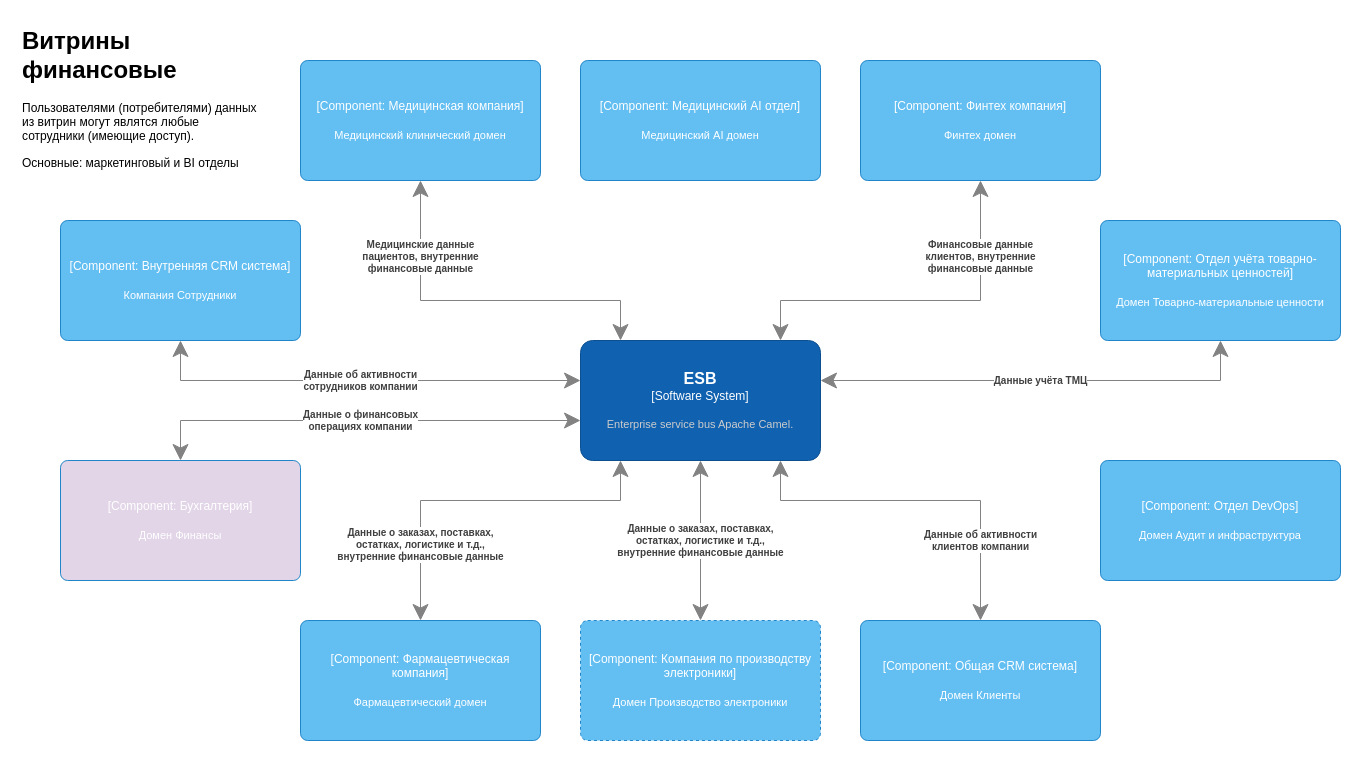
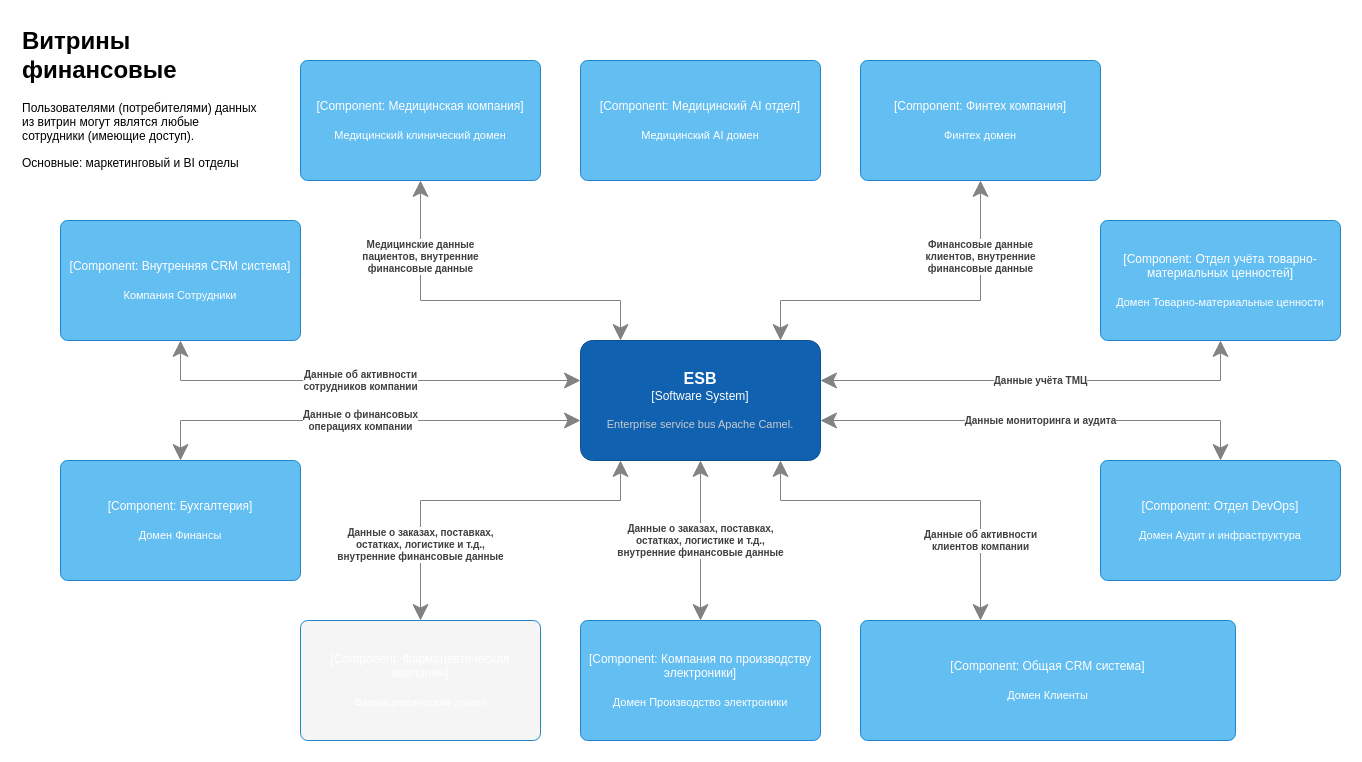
none -> (1040, 421)
(181, 521) -> (181, 521)
(421, 681) -> (421, 681)
(701, 681) -> (701, 681)
(981, 681) -> (1048, 681)
